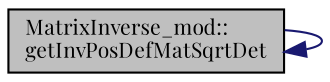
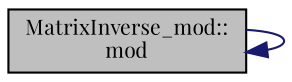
(146, 41) -> (127, 41)
